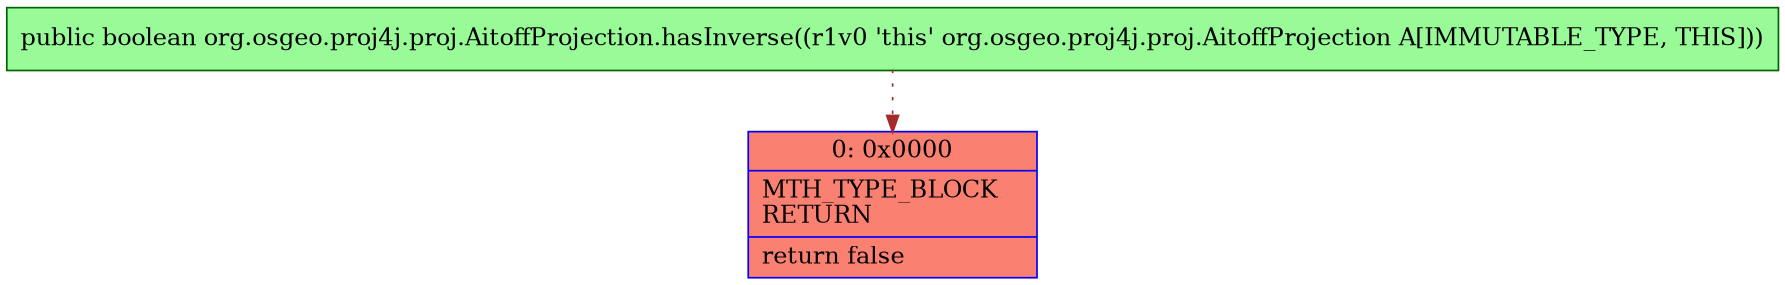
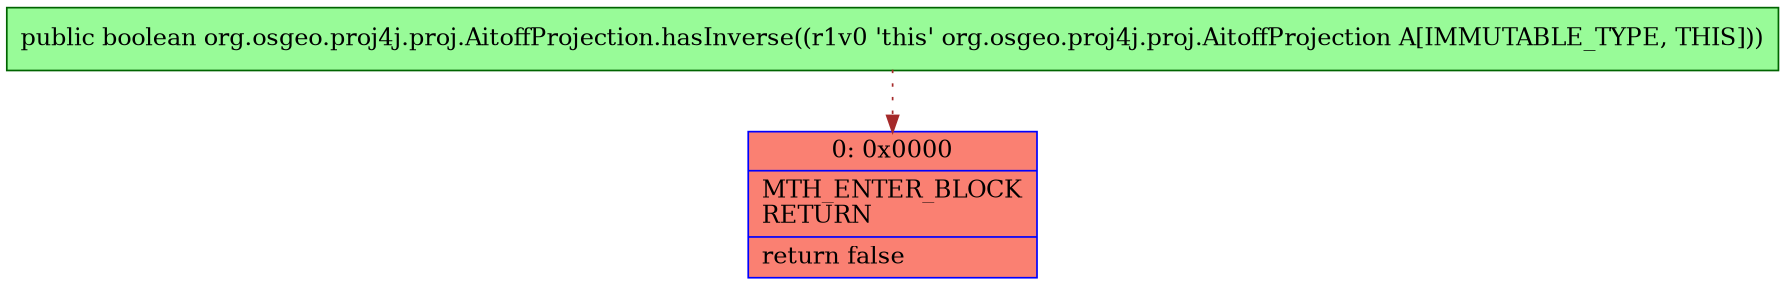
(880, 190) -> (893, 190)
